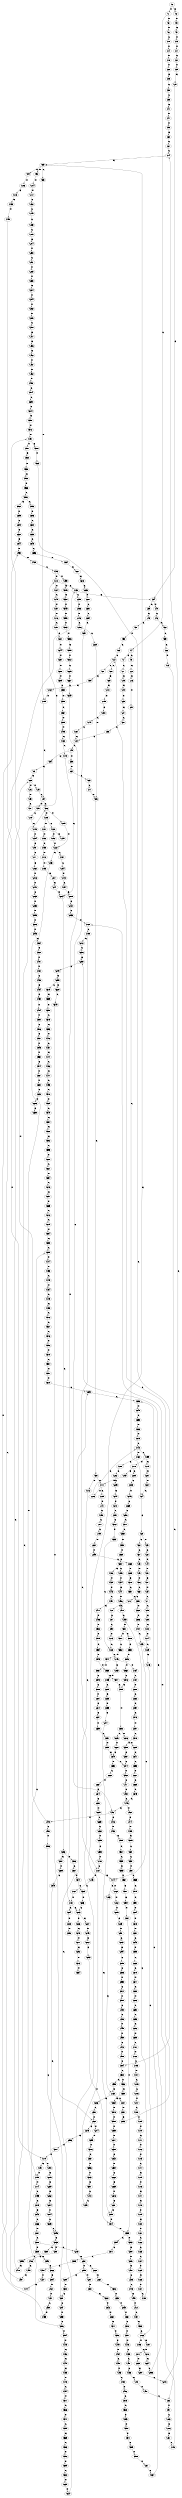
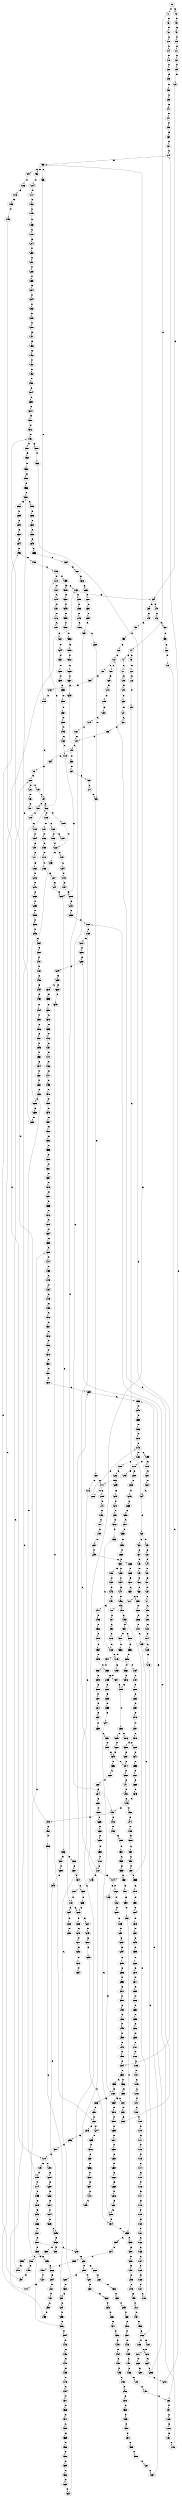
none -> (32, 1122)
